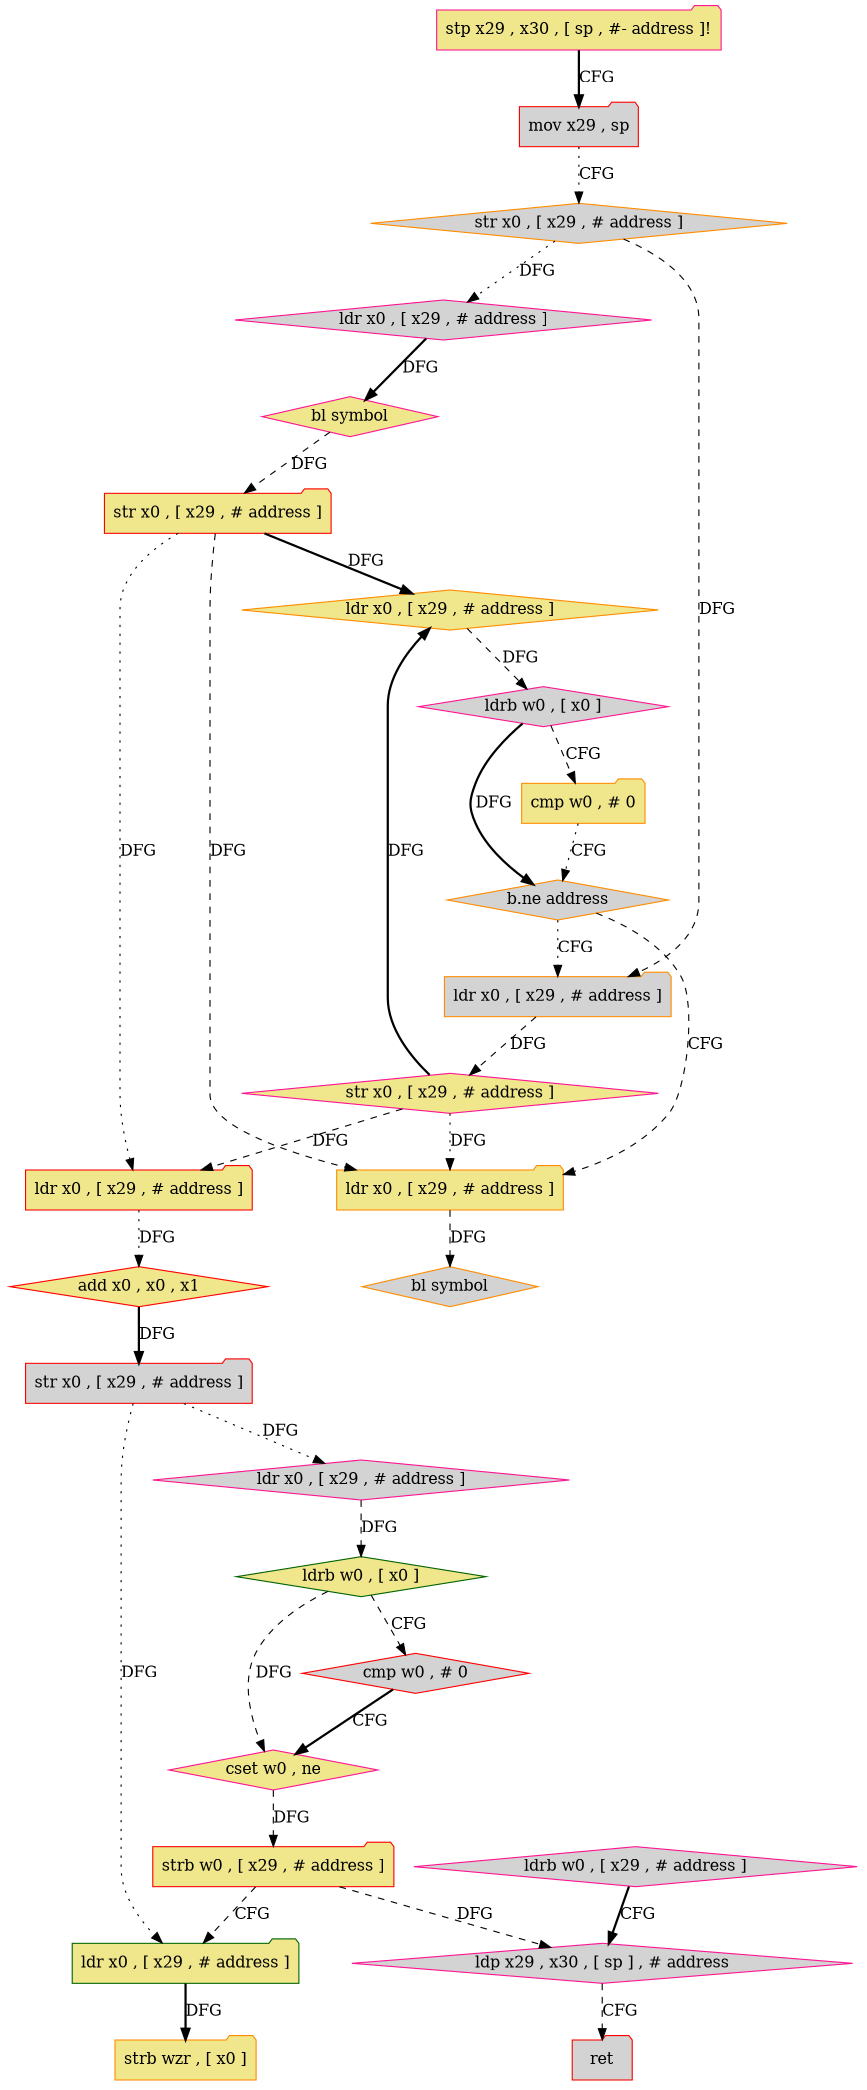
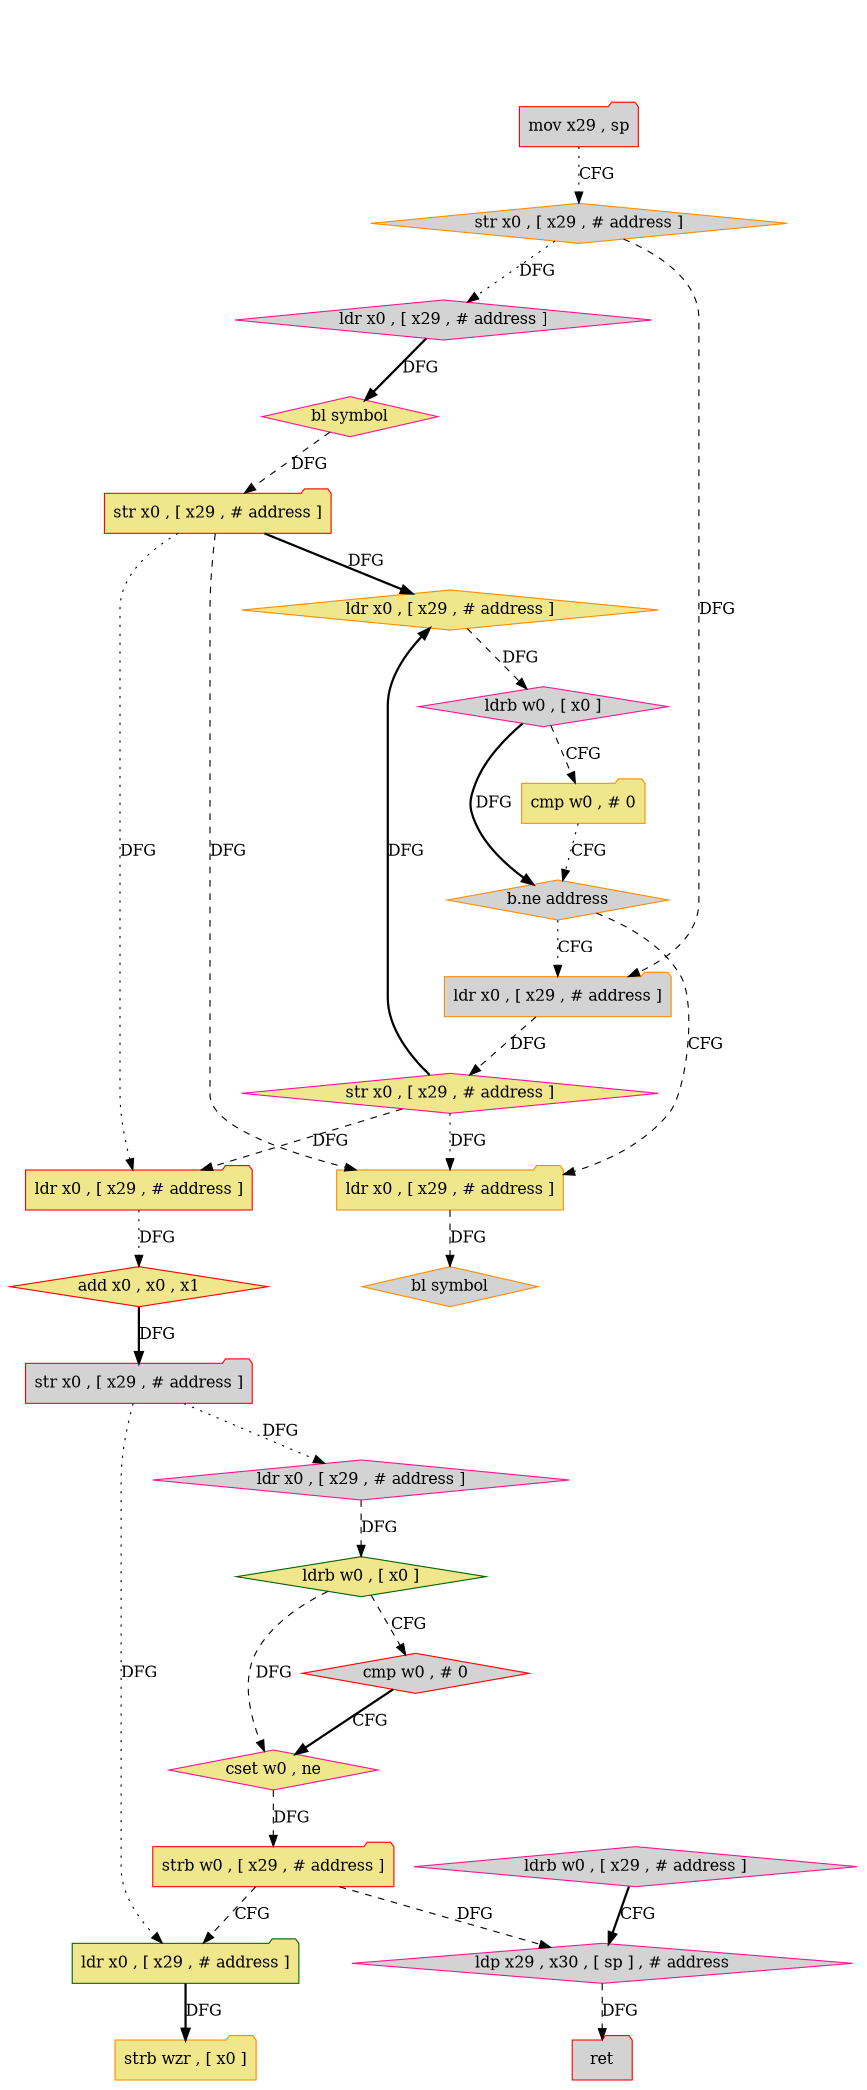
(579, 30) -> none
(620, 2012) -> (620, 2012)
